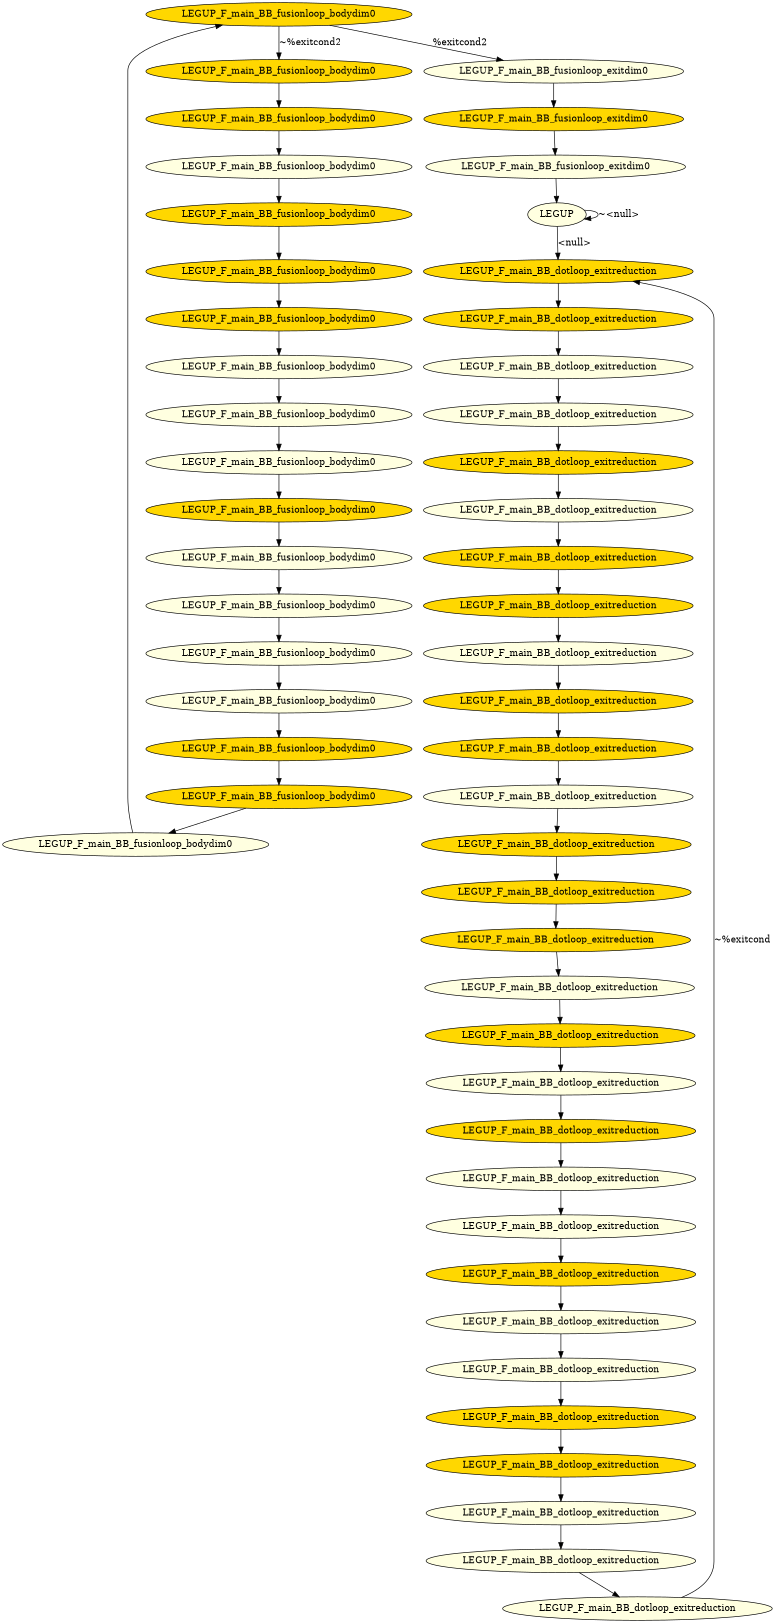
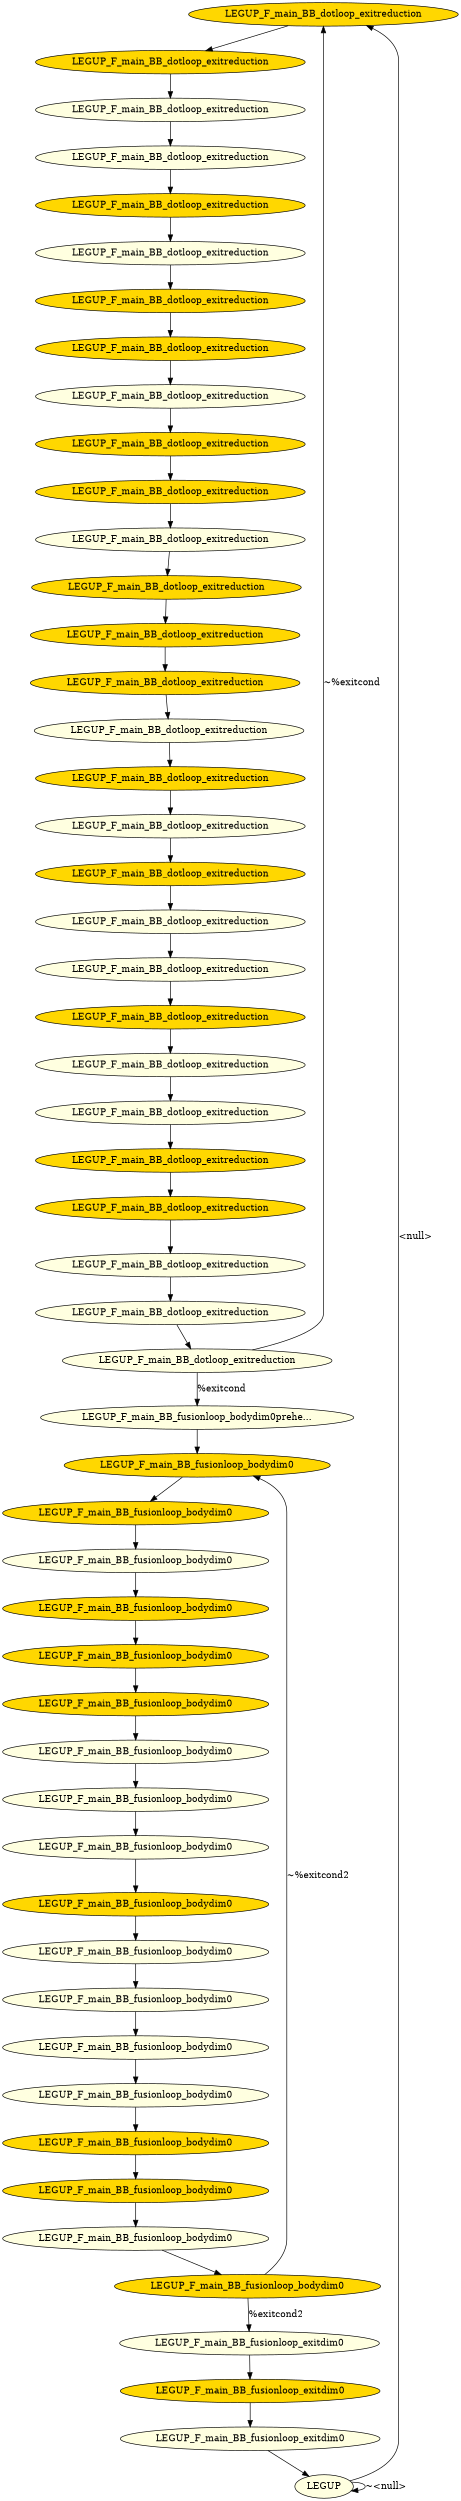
none -> (197, 1418)
